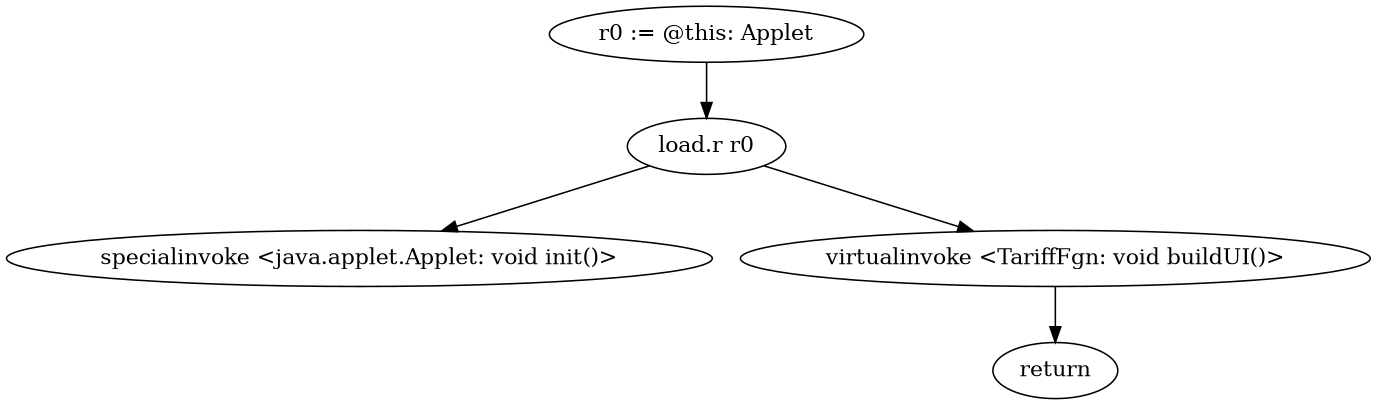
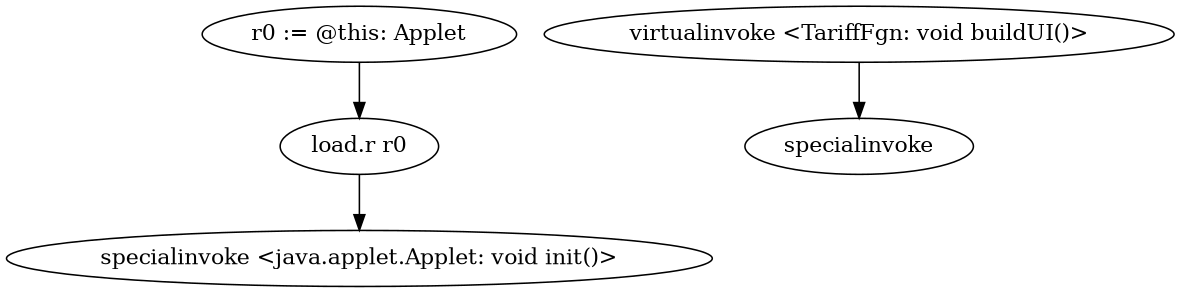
(861, 196) -> none
(1055, 371) -> (859, 146)
